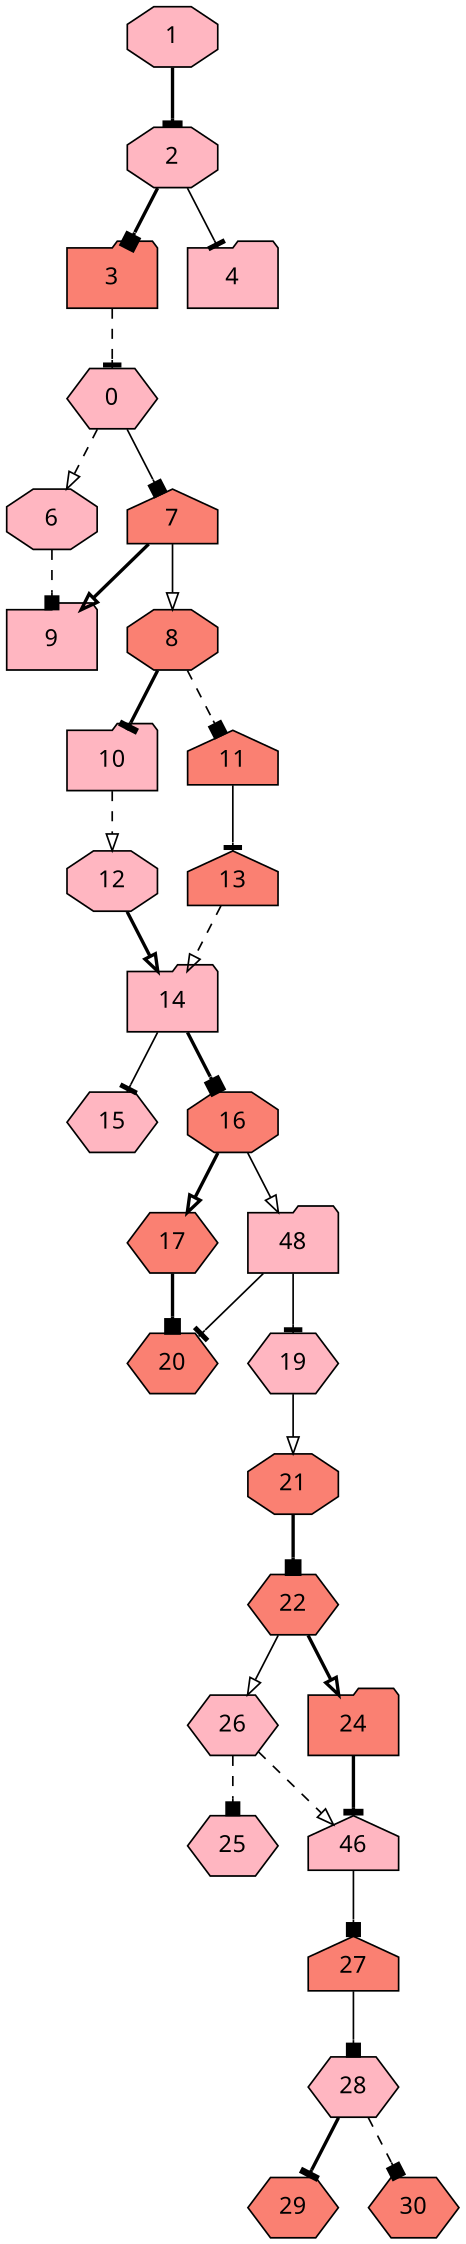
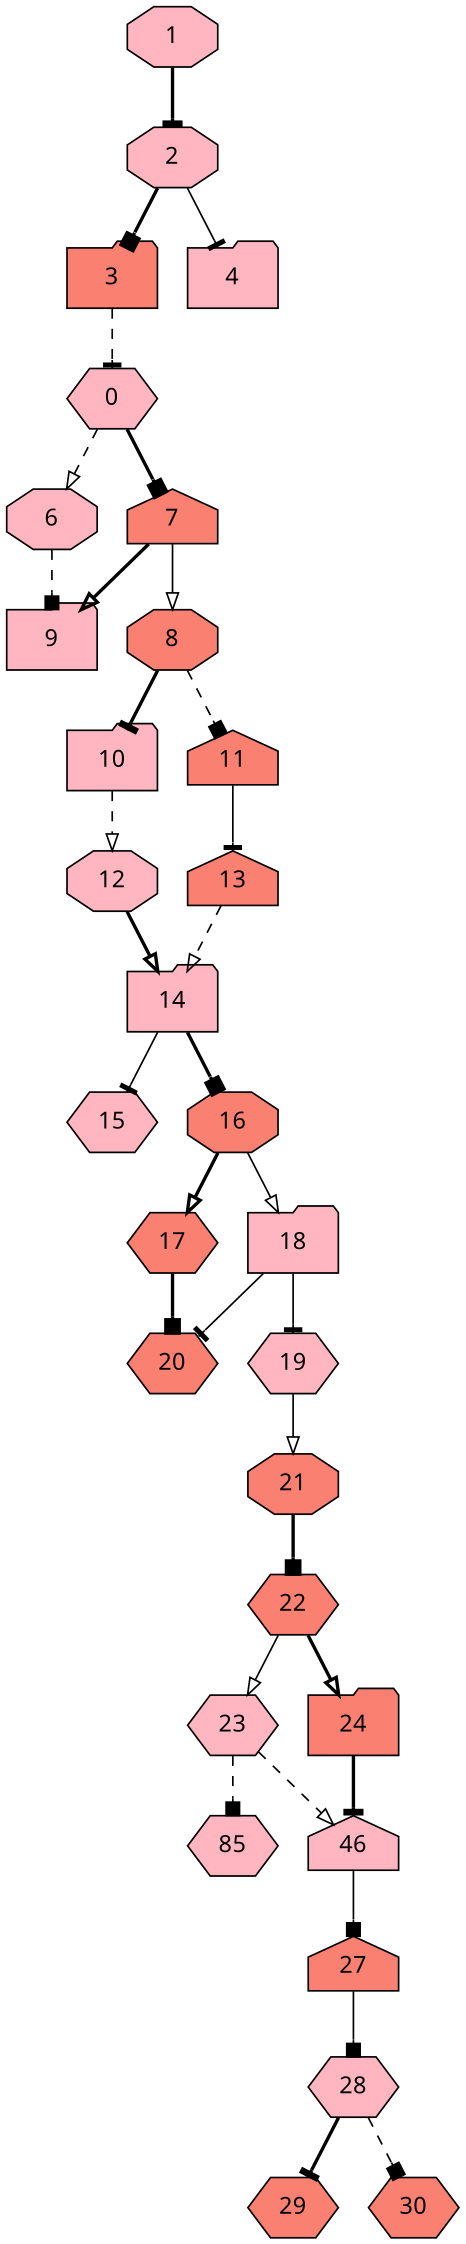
(140, 454) -> (140, 454)
(293, 1243) -> (293, 1243)
(233, 1725) -> (233, 1725)
(233, 1846) -> (233, 1846)
